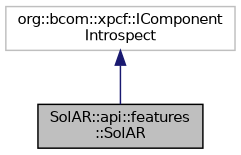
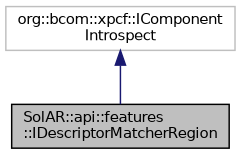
(120, 126) -> (120, 126)
